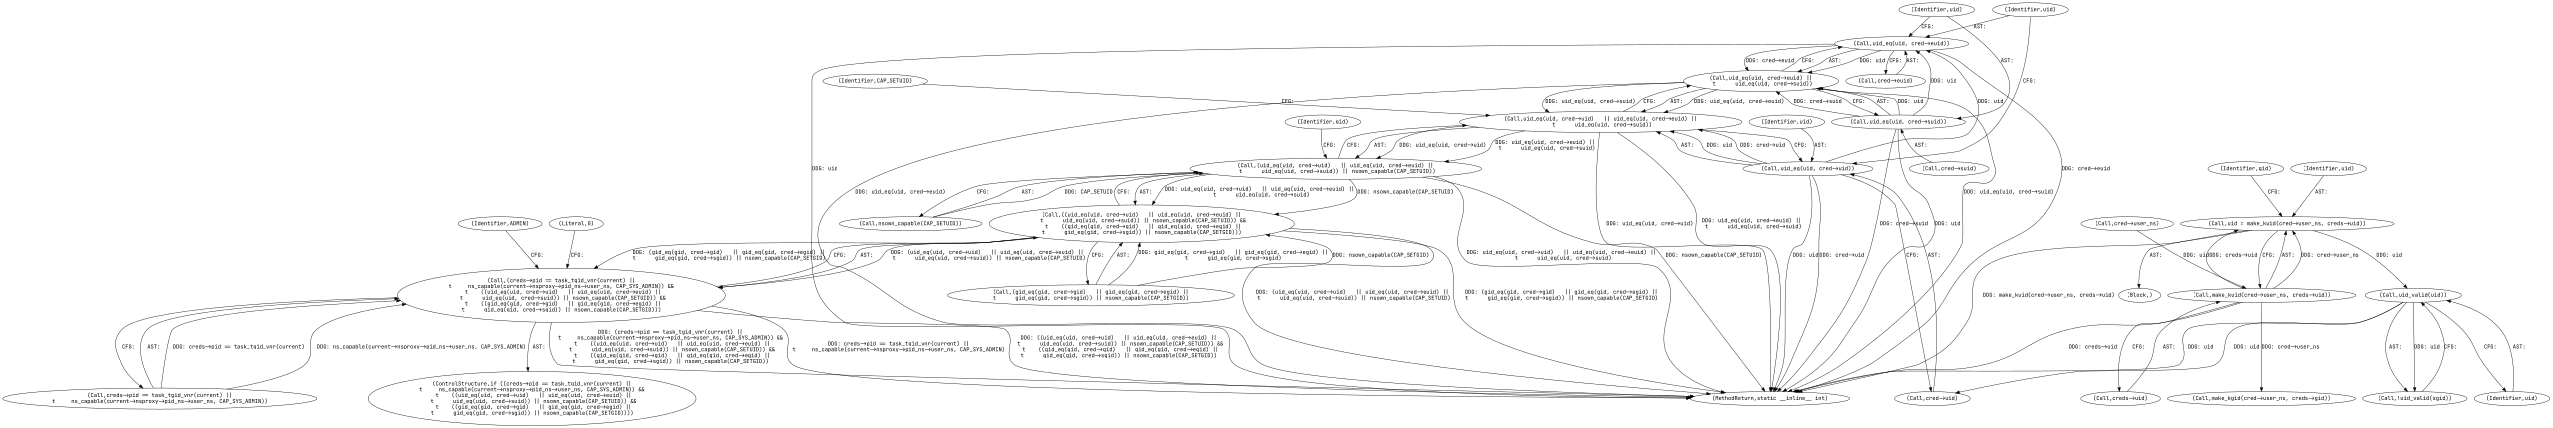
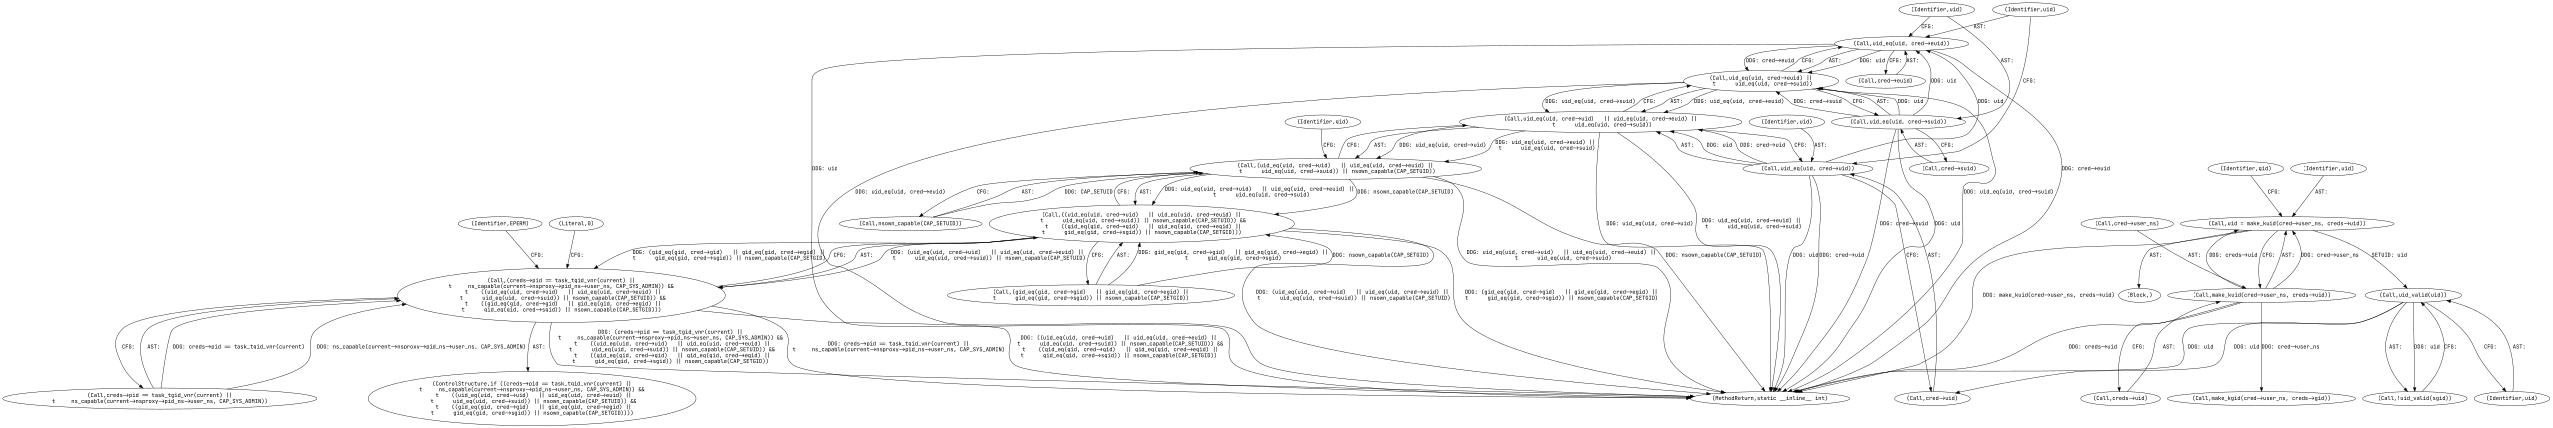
(875, 81) -> none
none -> (1935, 142)
(500, 224) -> (500, 224)
(2196, 255) -> (2196, 255)
(2389, 255) -> (2389, 255)
